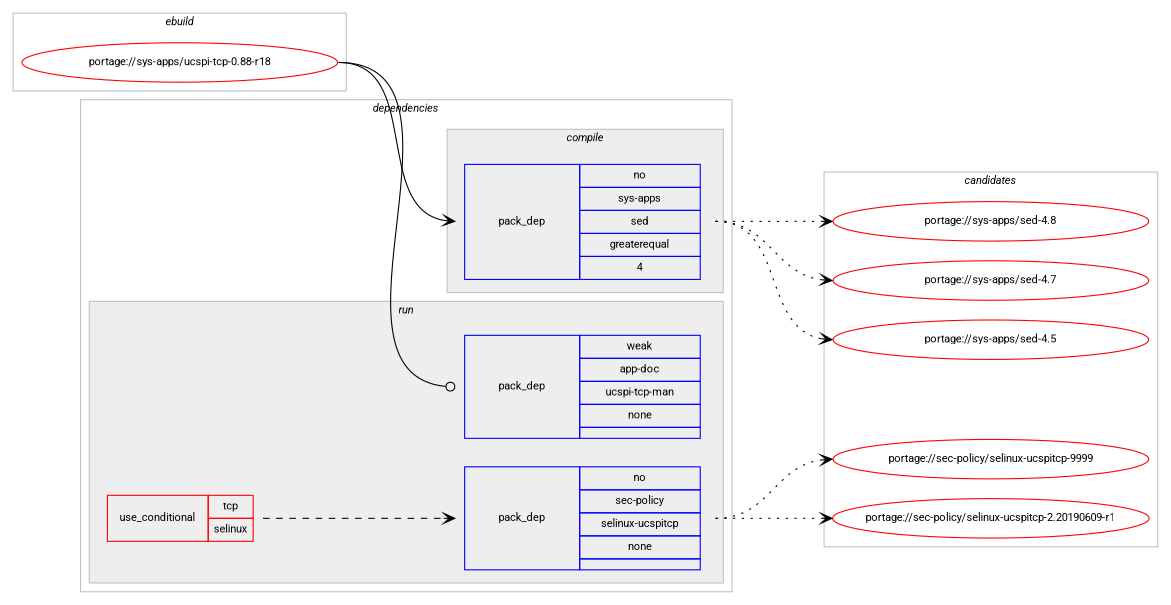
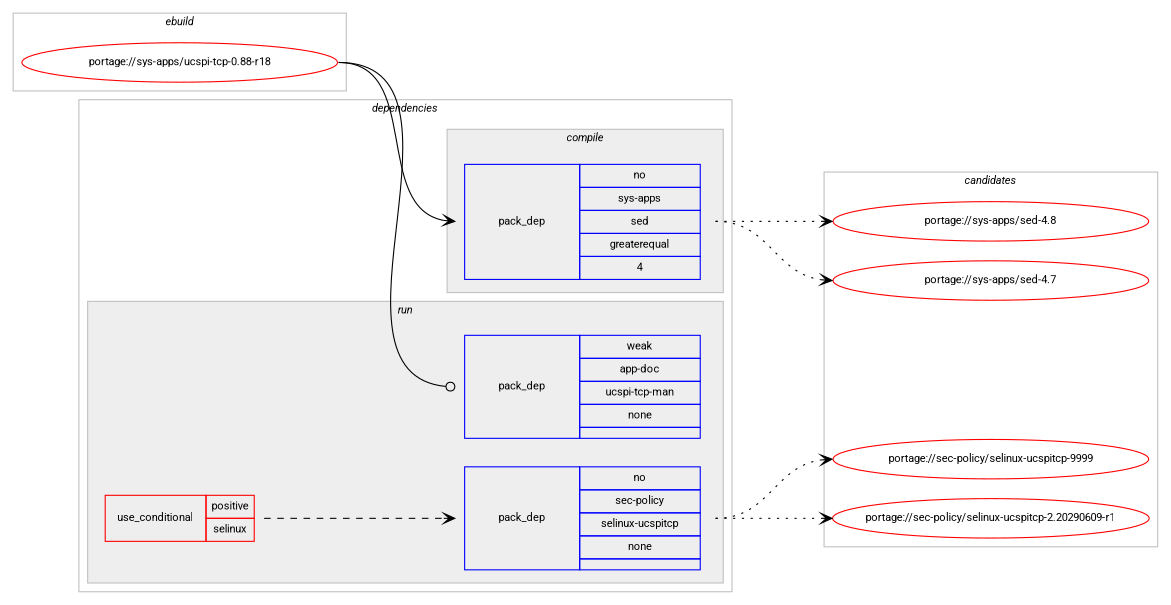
(991, 340) -> none
(231, 506) -> (230, 506)
(991, 518) -> (991, 518)
